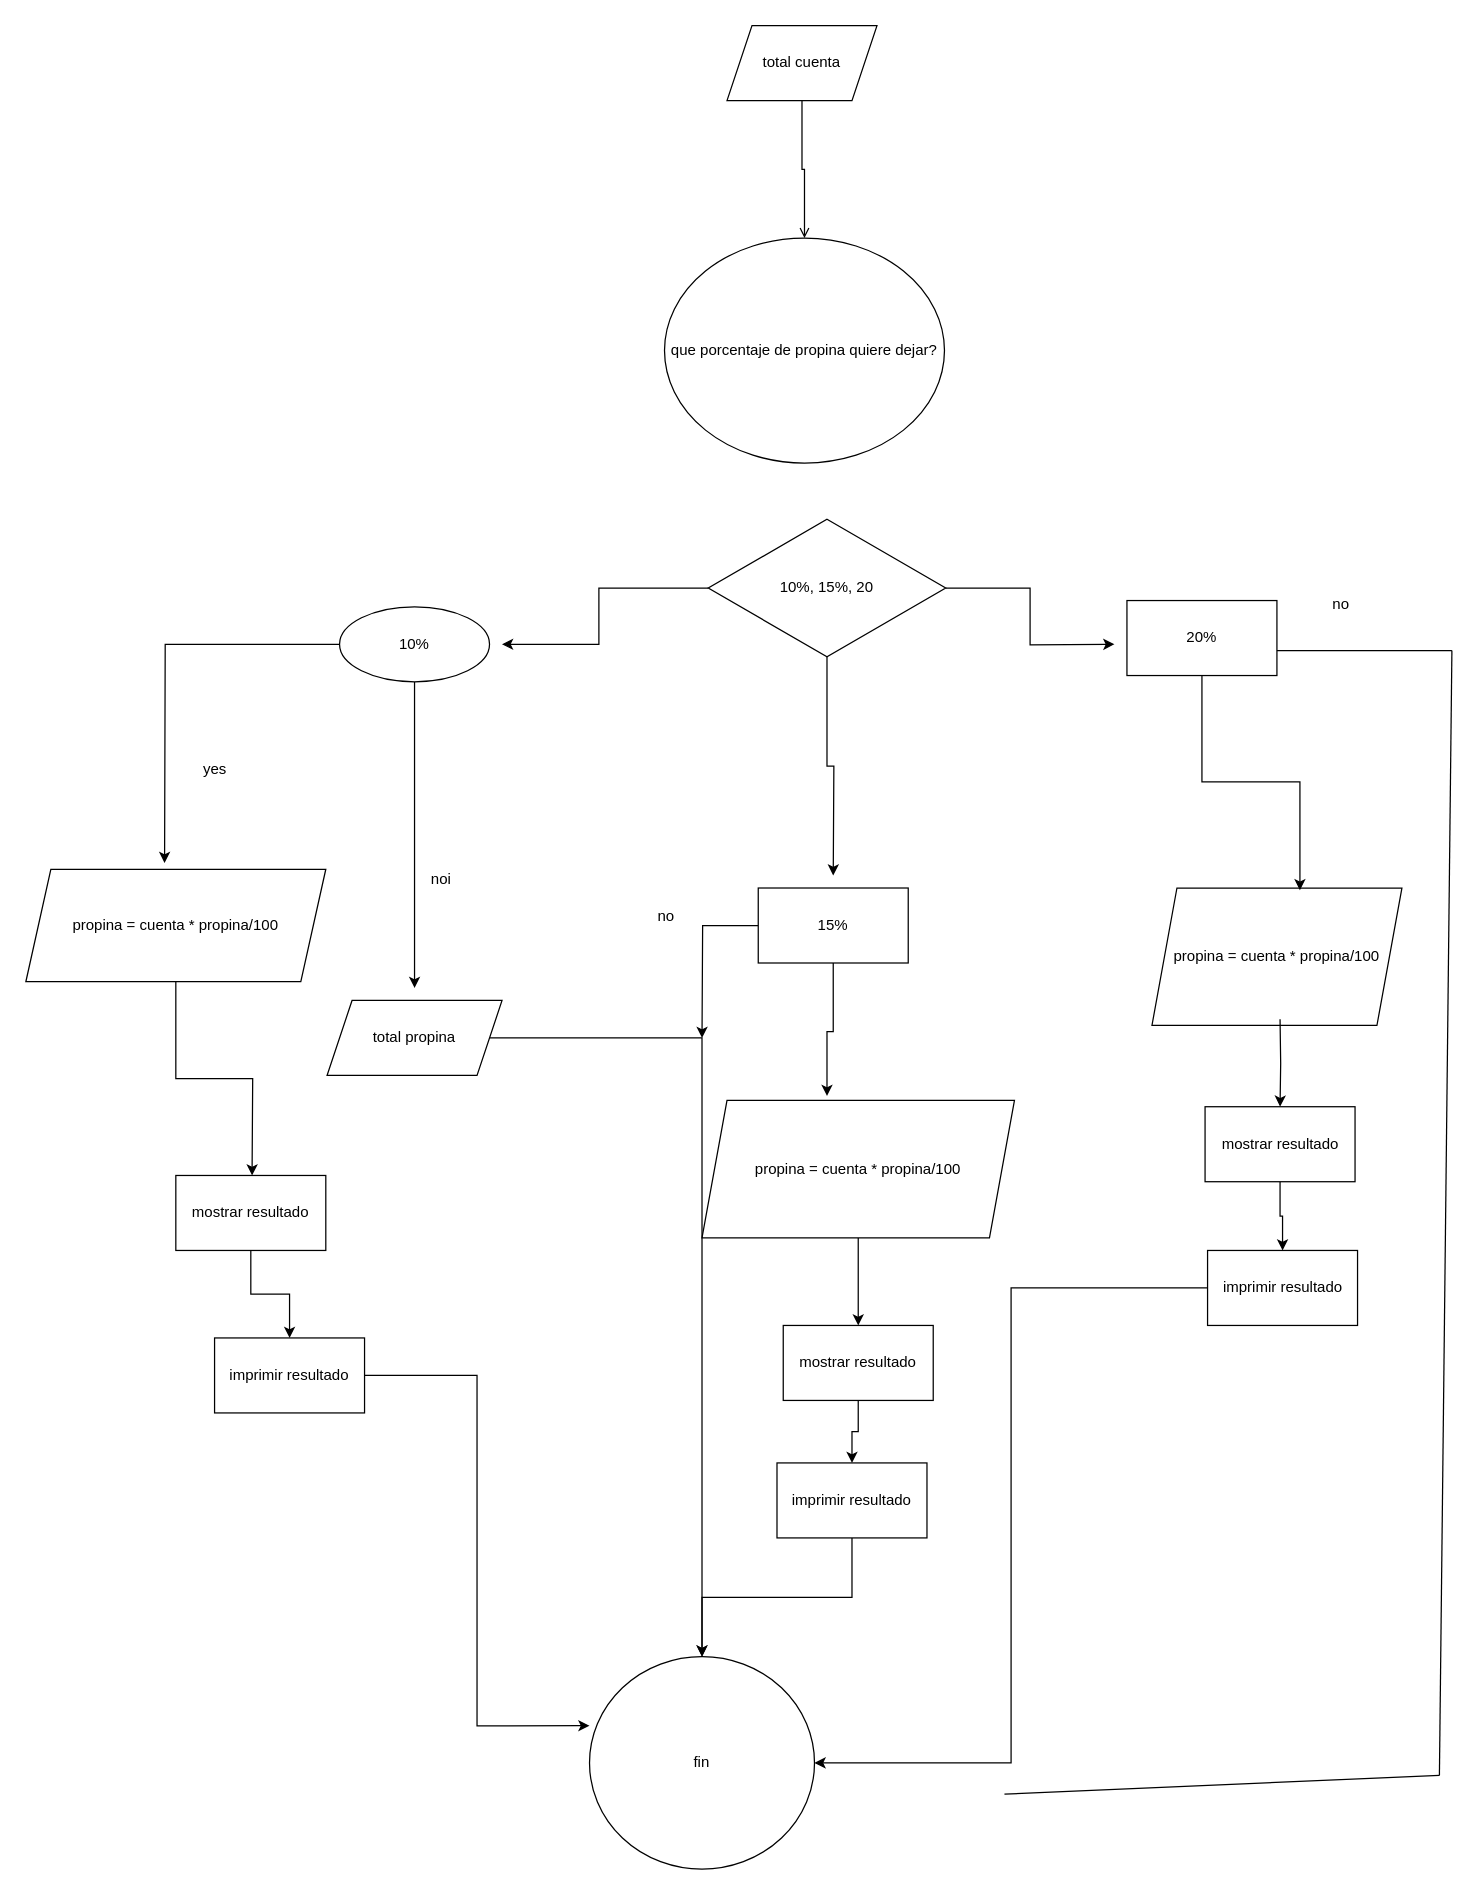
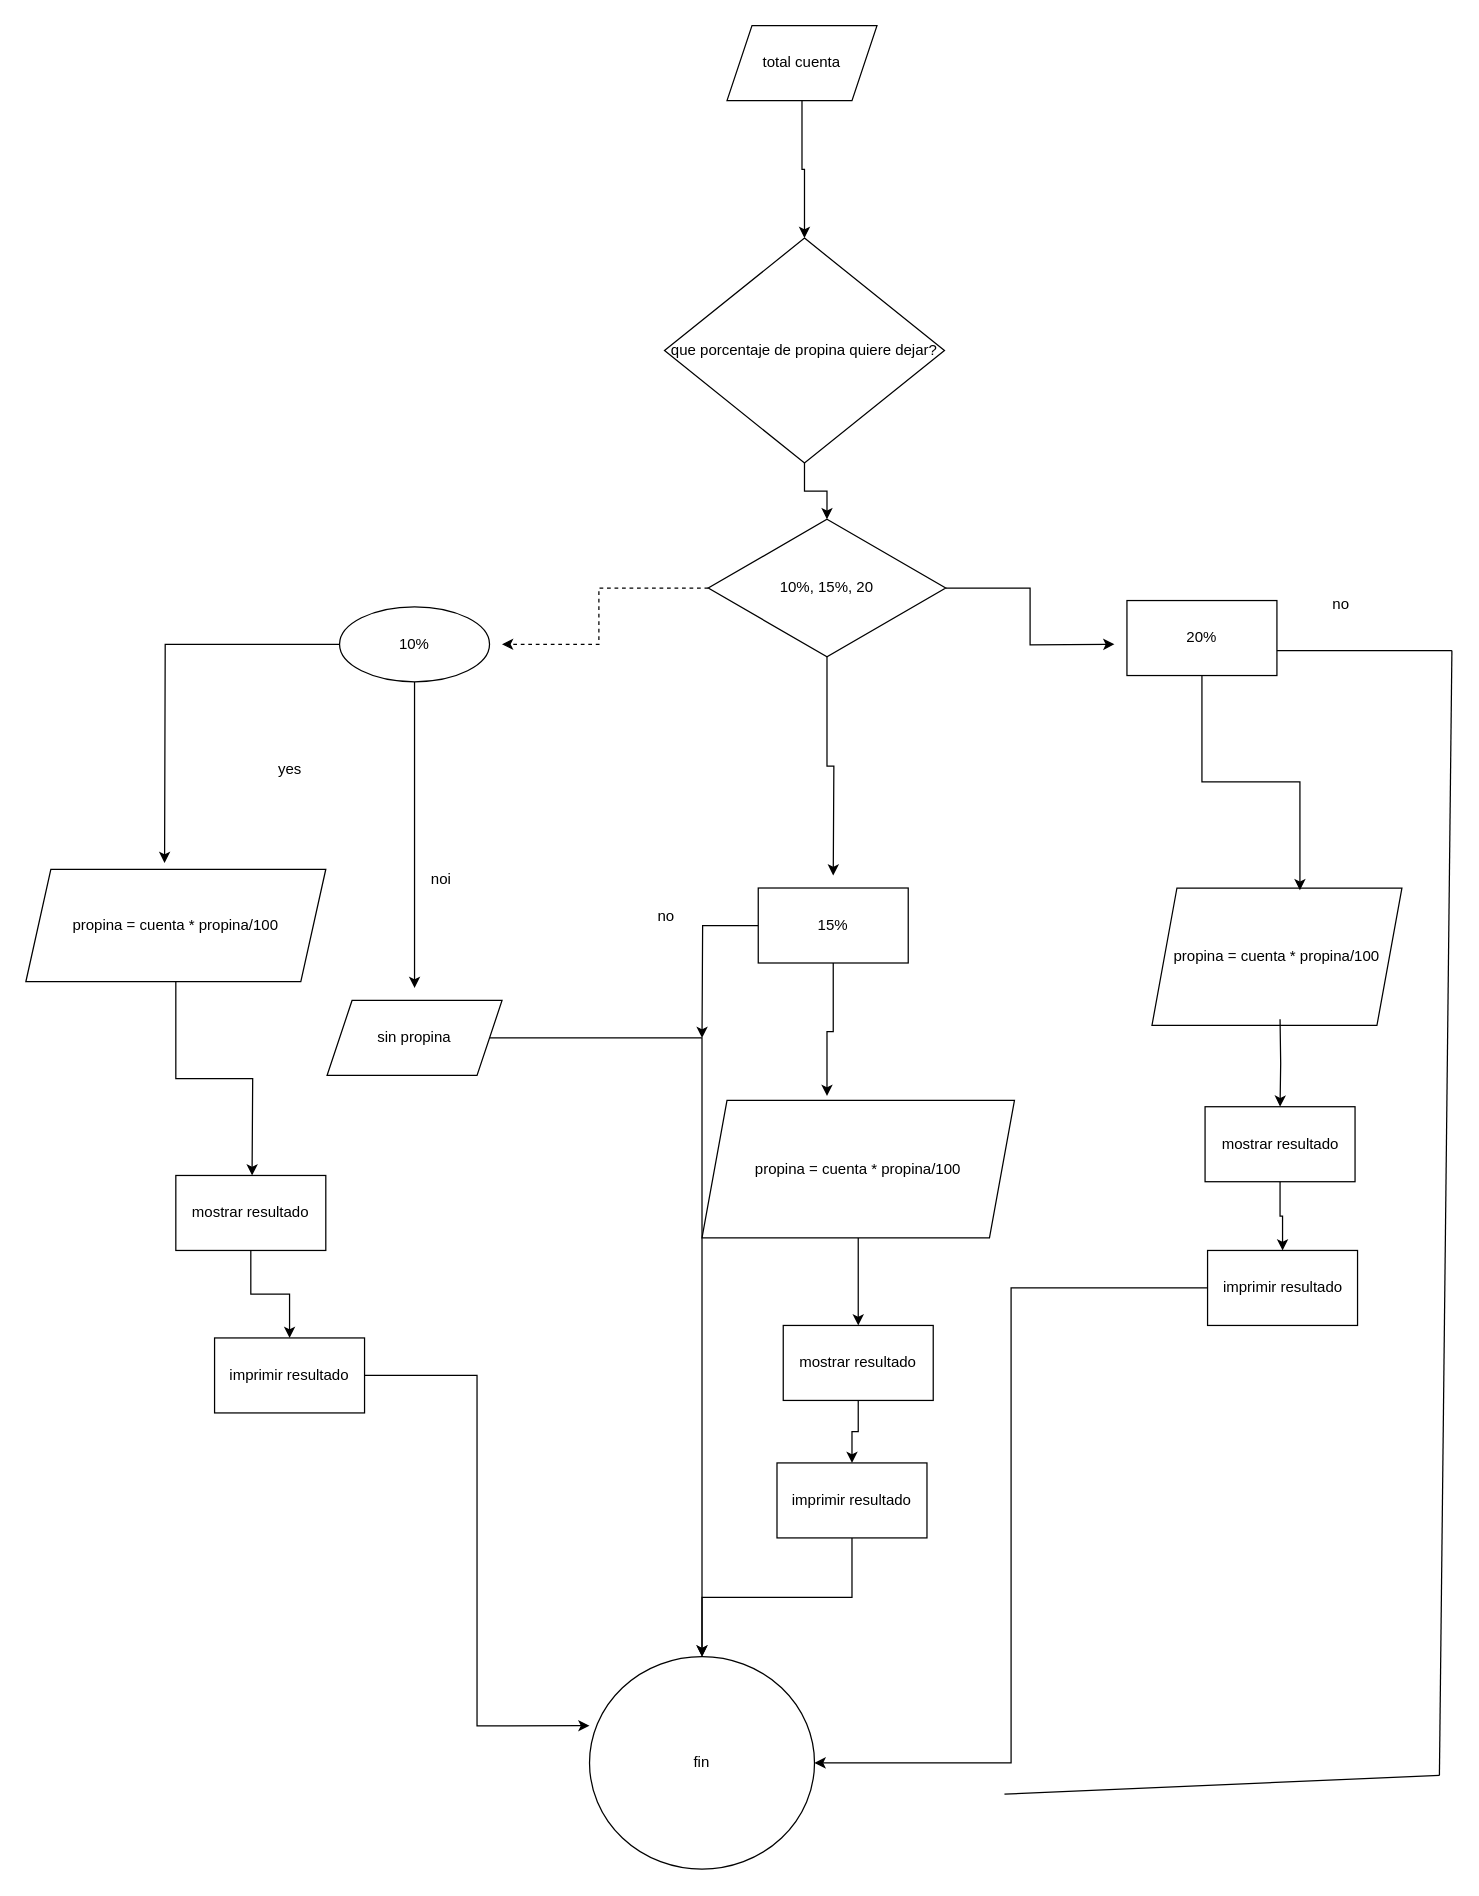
(804, 230) -> (804, 228)
(804, 351) -> (804, 351)
none -> (812, 491)
(599, 607) -> (599, 607)
(214, 769) -> (289, 769)
(414, 1038) -> (414, 1038)
